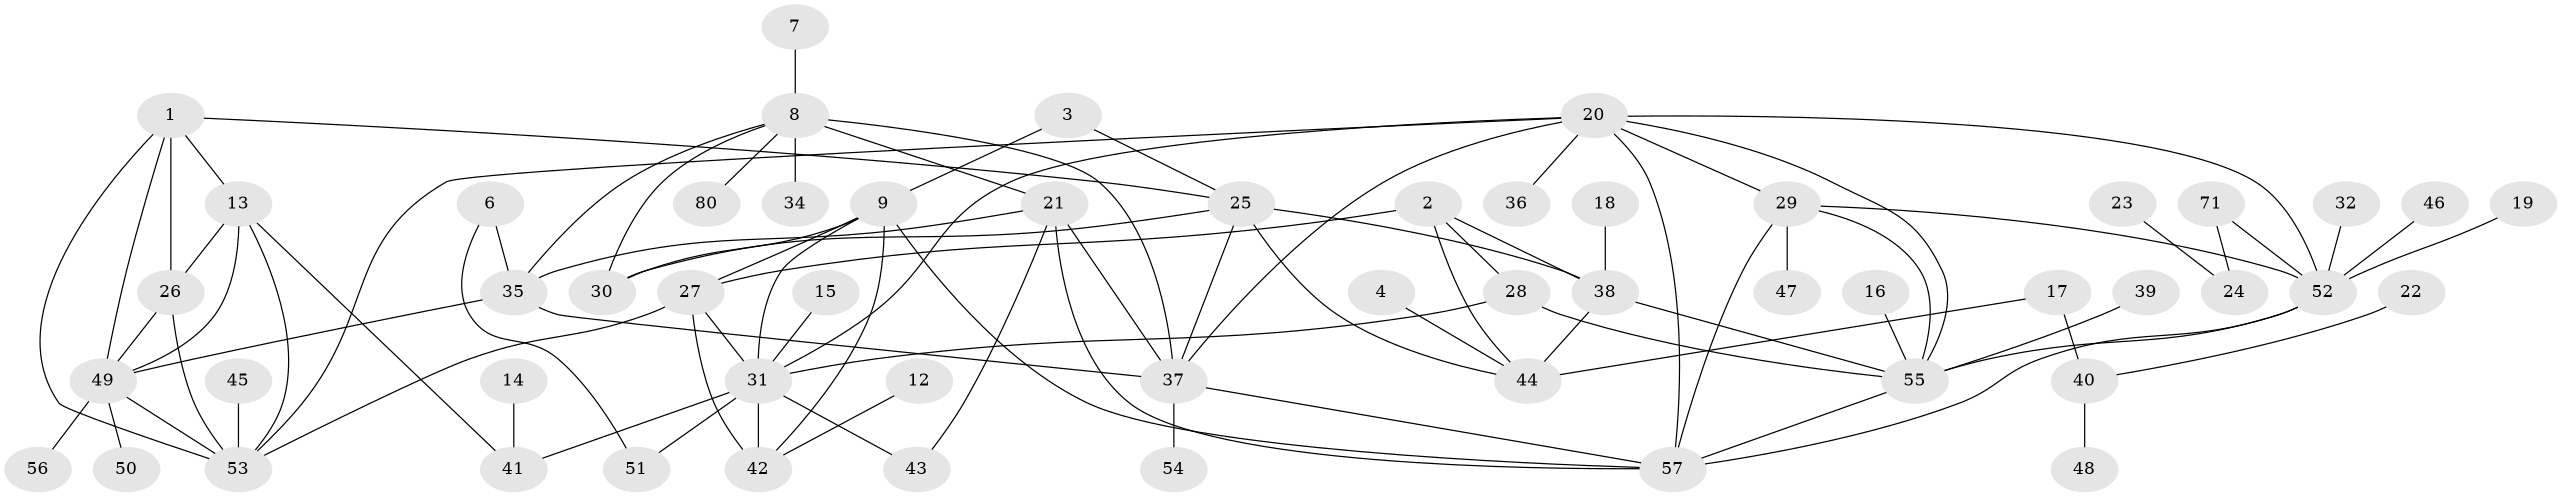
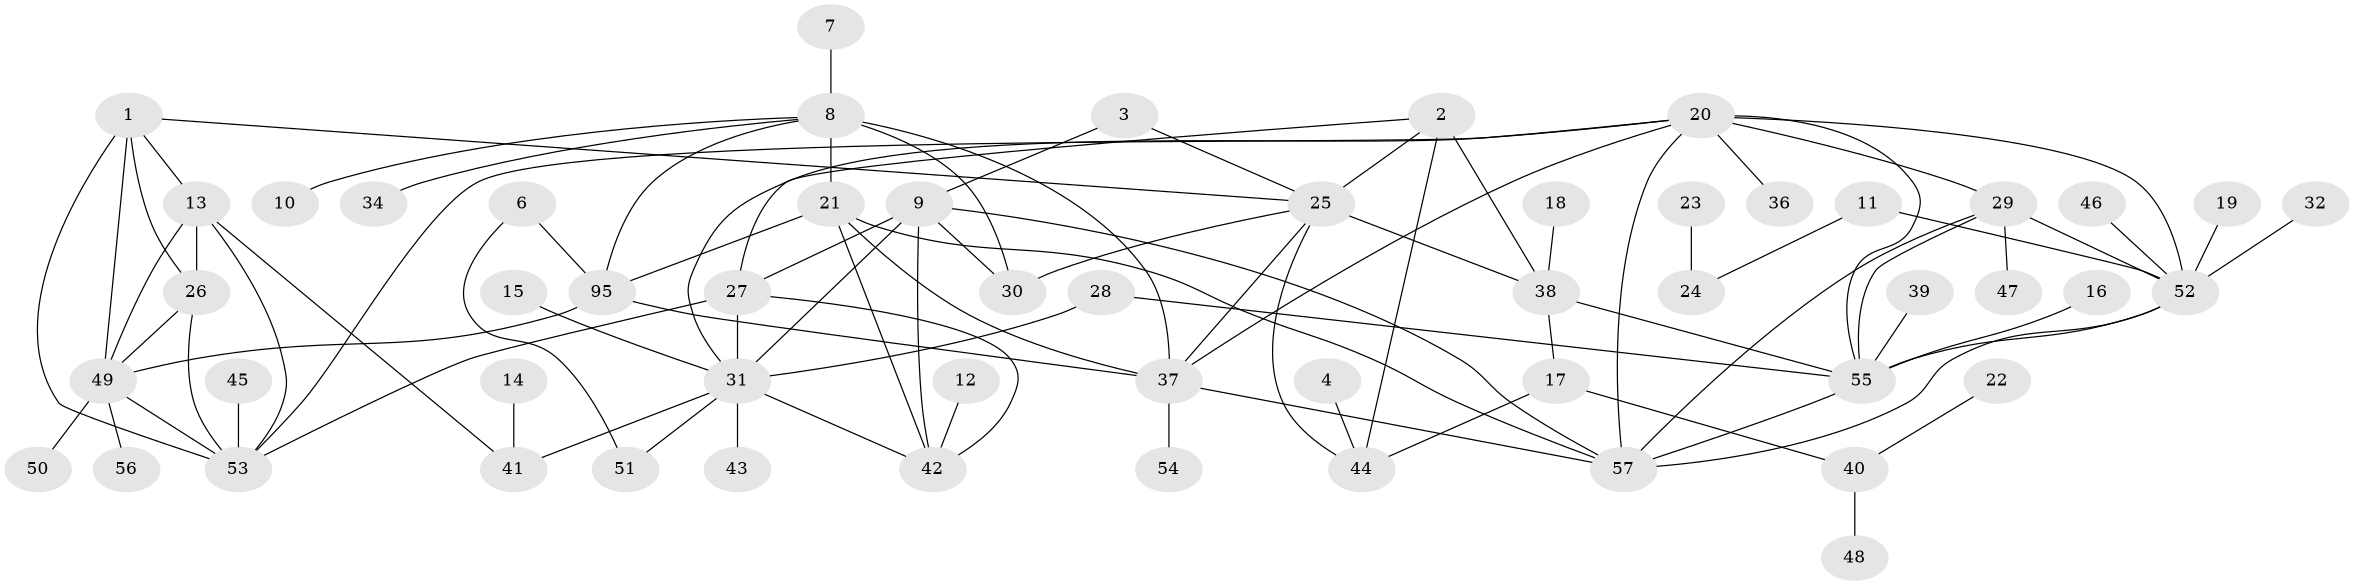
(707, 204) -> (285, 204)
(2211, 204) -> (1868, 204)
(1480, 256) -> (1382, 160)
(514, 293) -> (602, 293)
(1002, 330) -> (880, 331)
(1567, 337) -> (1551, 337)
